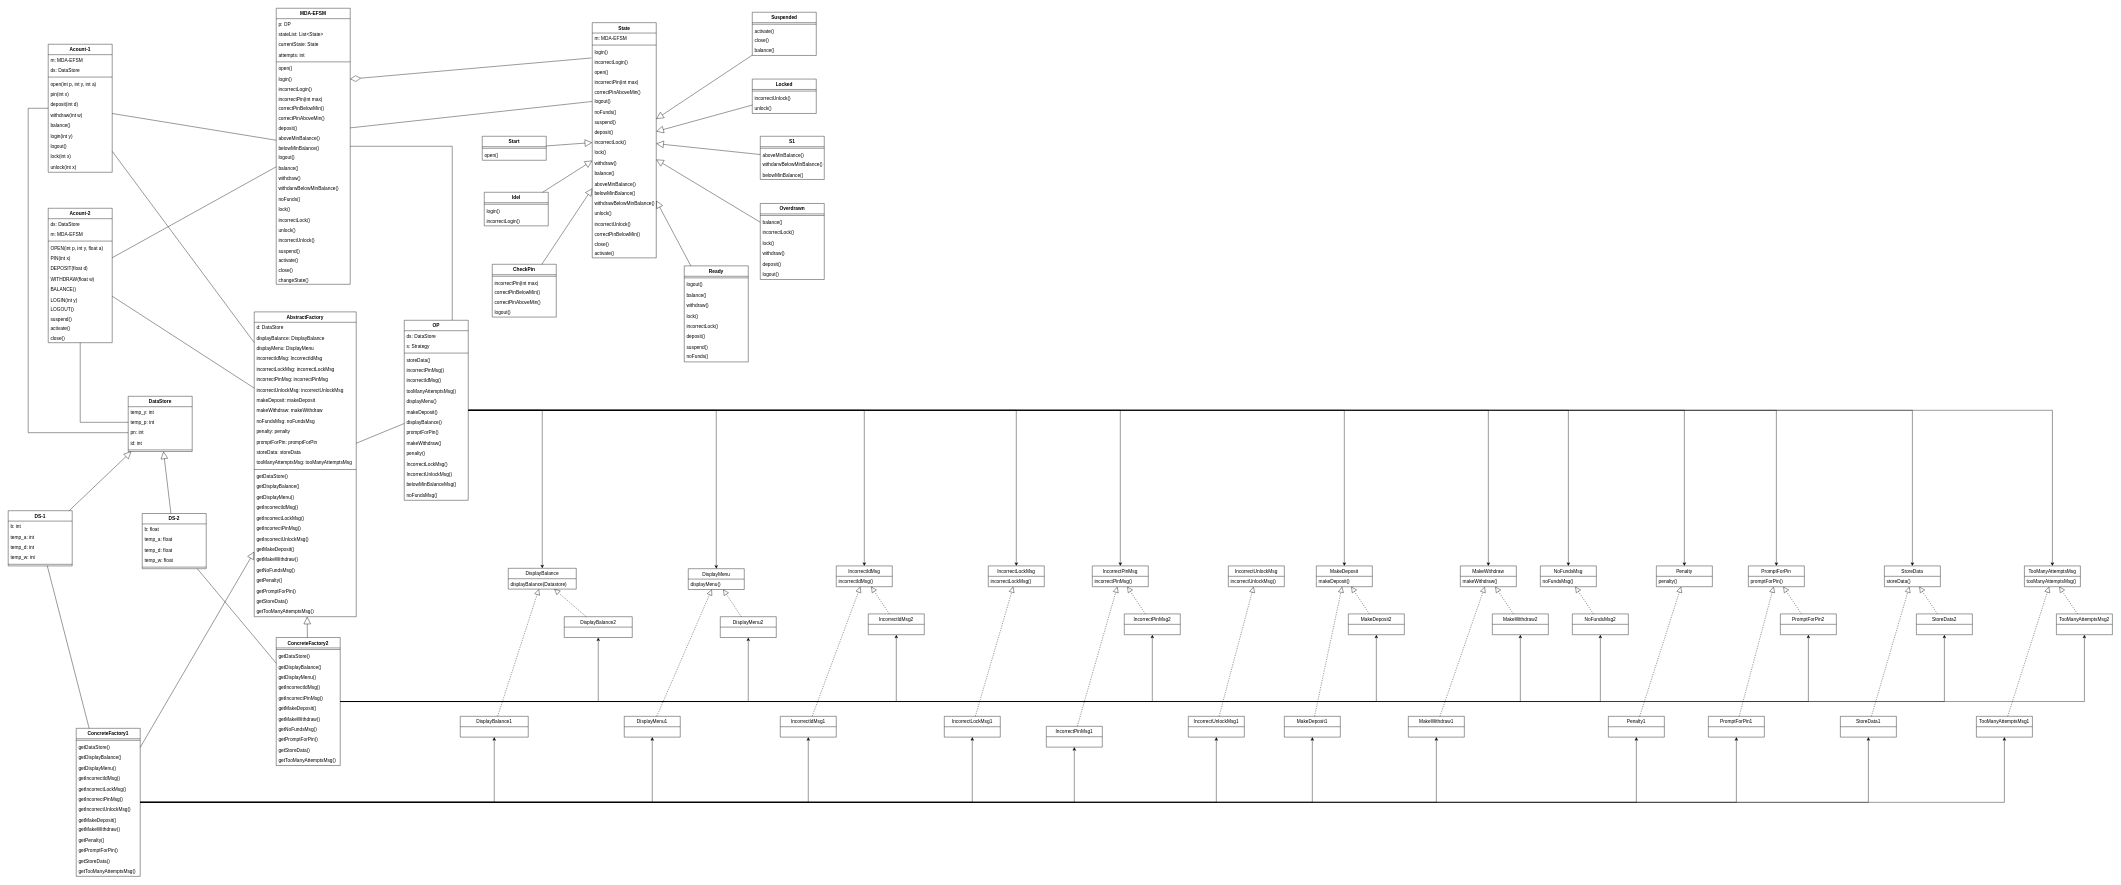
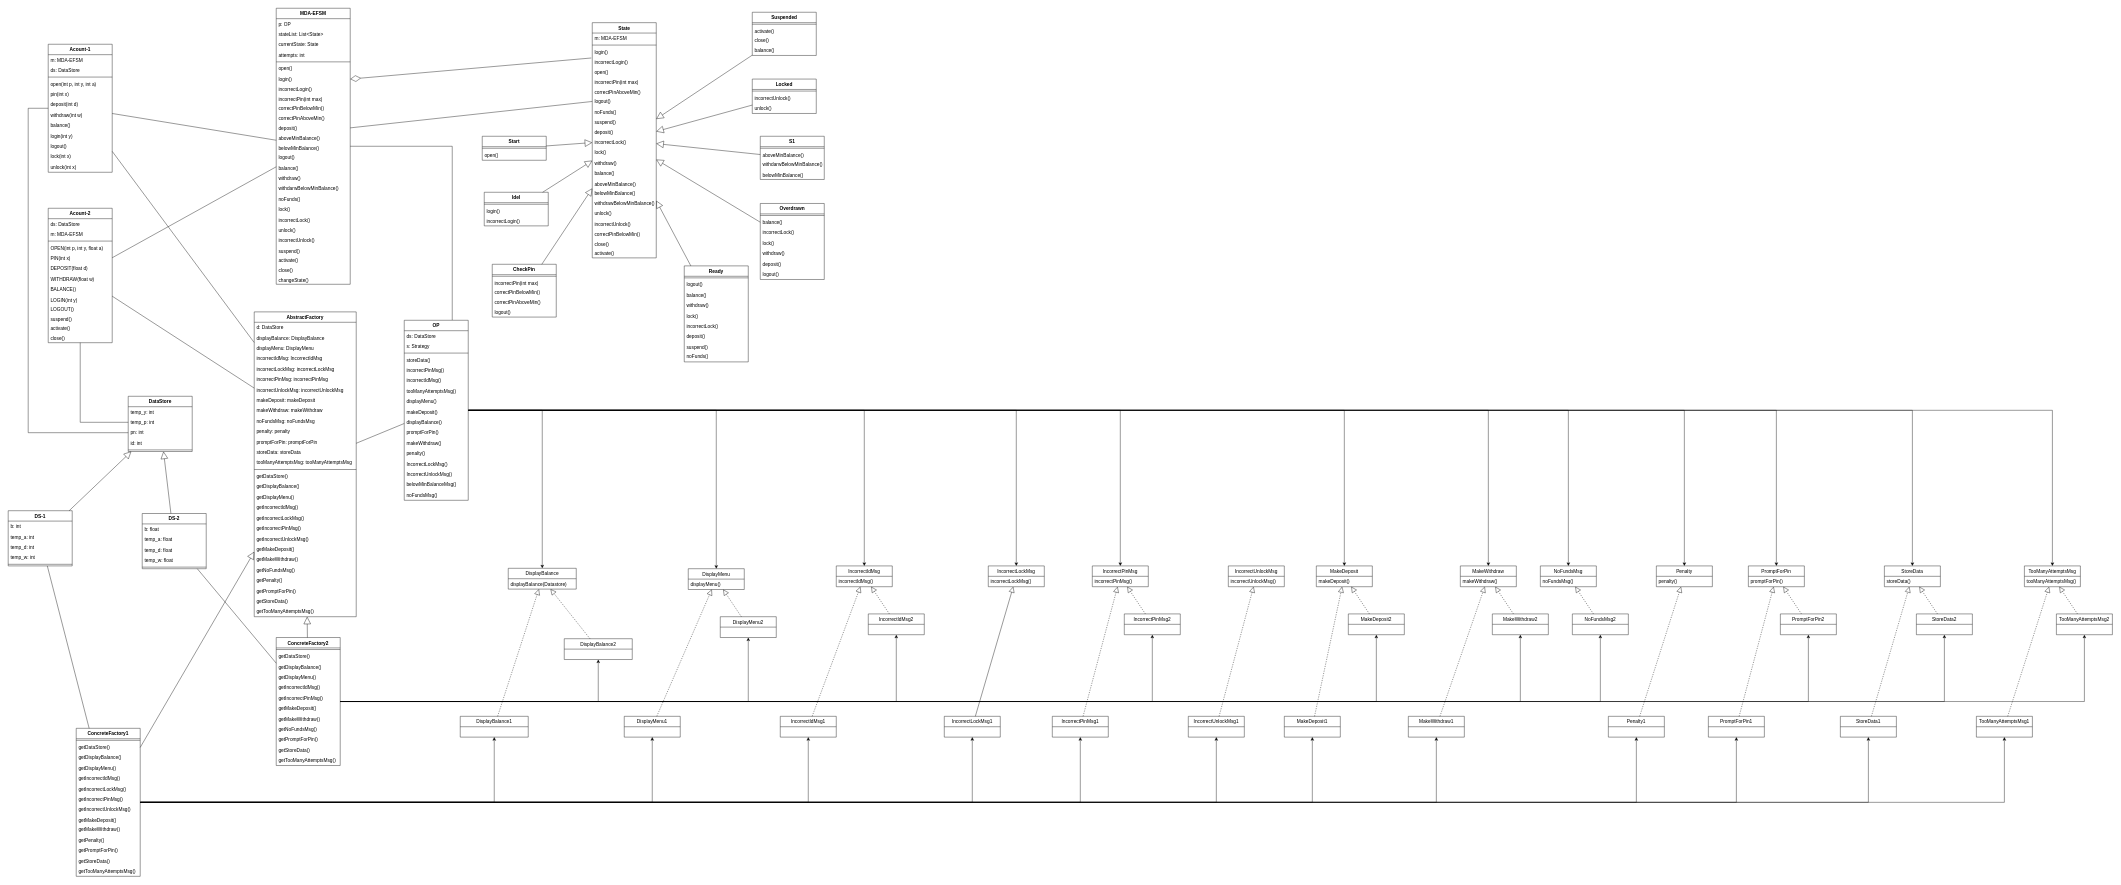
(598, 627) -> (598, 649)
(994, 654) -> (994, 654)
(1074, 737) -> (1080, 727)
